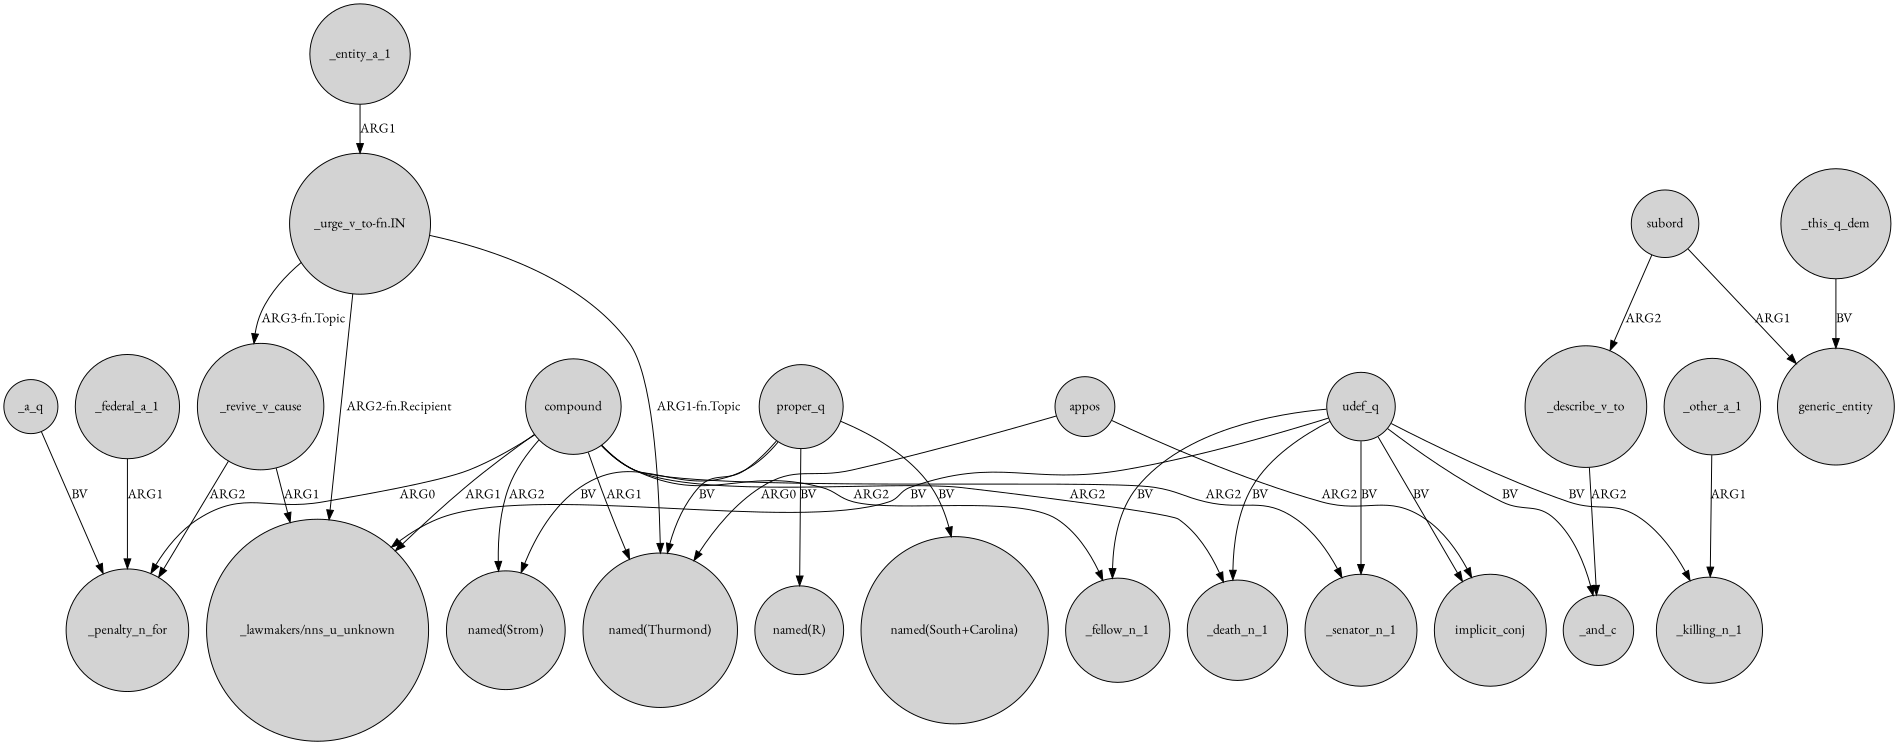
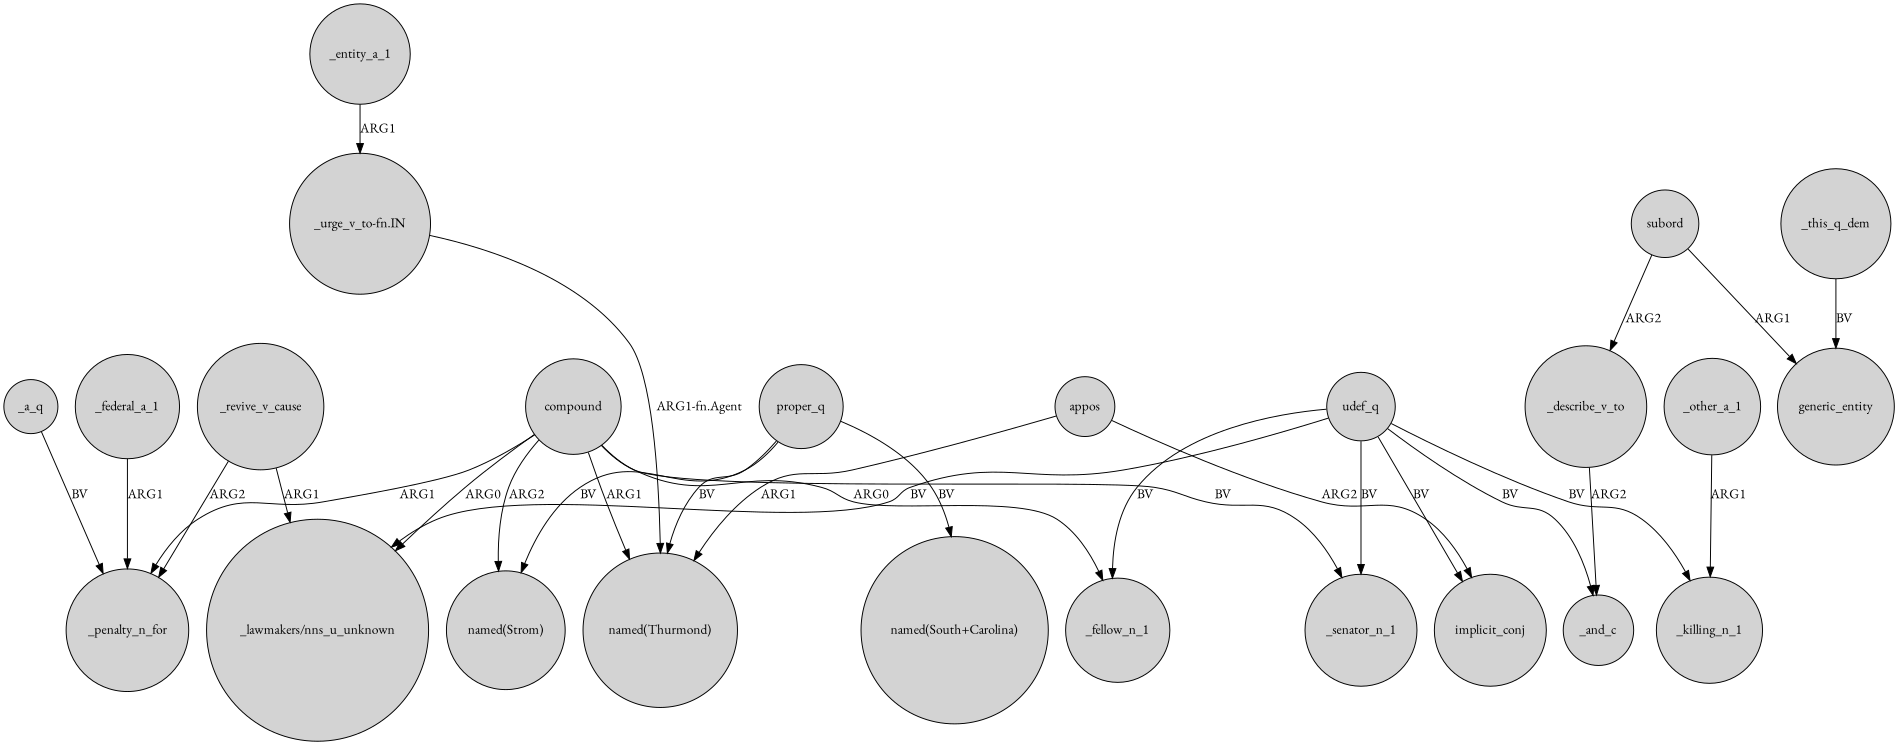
(272, 294) -> none
(341, 402) -> none
(699, 407) -> (699, 407)
(417, 495) -> (417, 495)
(483, 495) -> (483, 495)
(778, 495) -> (778, 495)
(871, 495) -> (871, 495)
(1223, 495) -> (1223, 495)
(799, 630) -> none
(1237, 630) -> none
